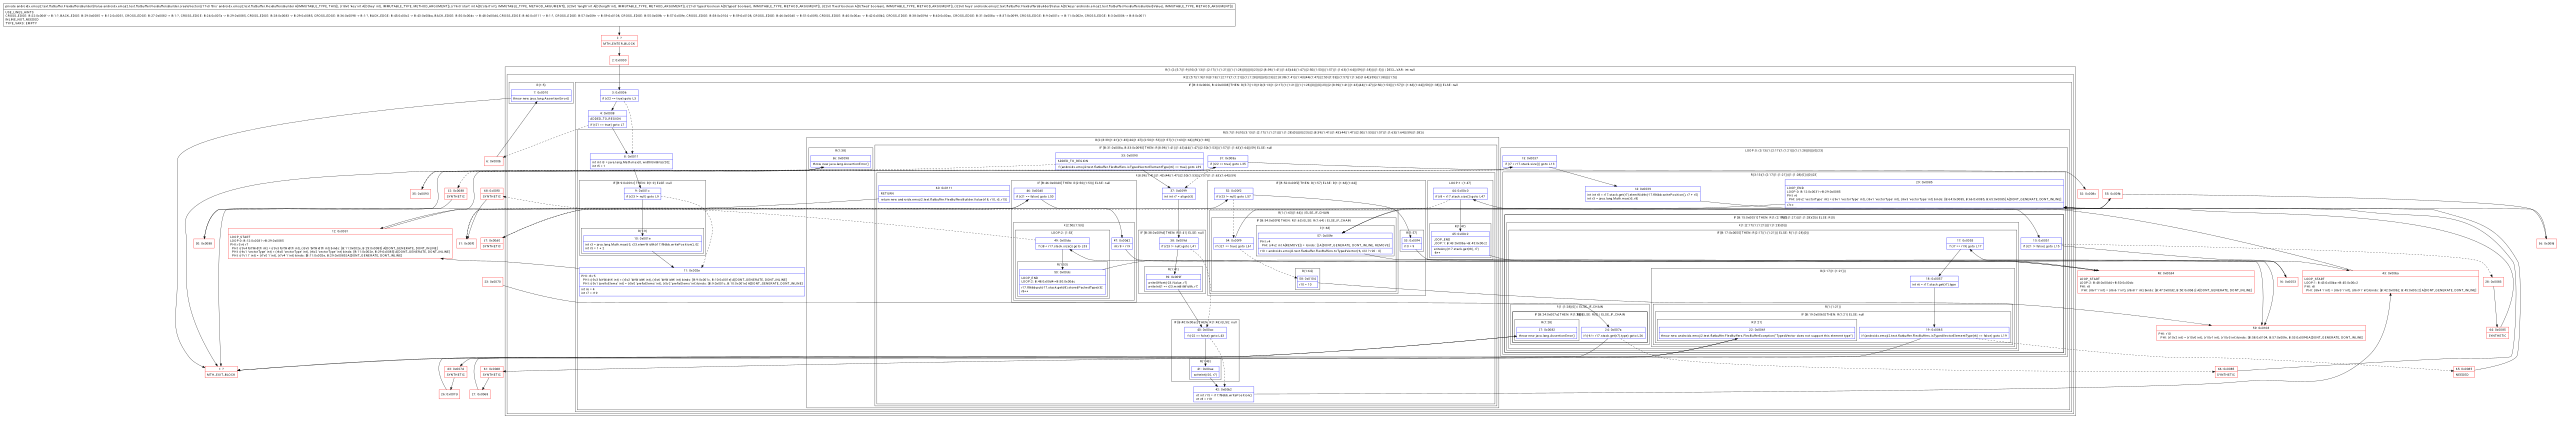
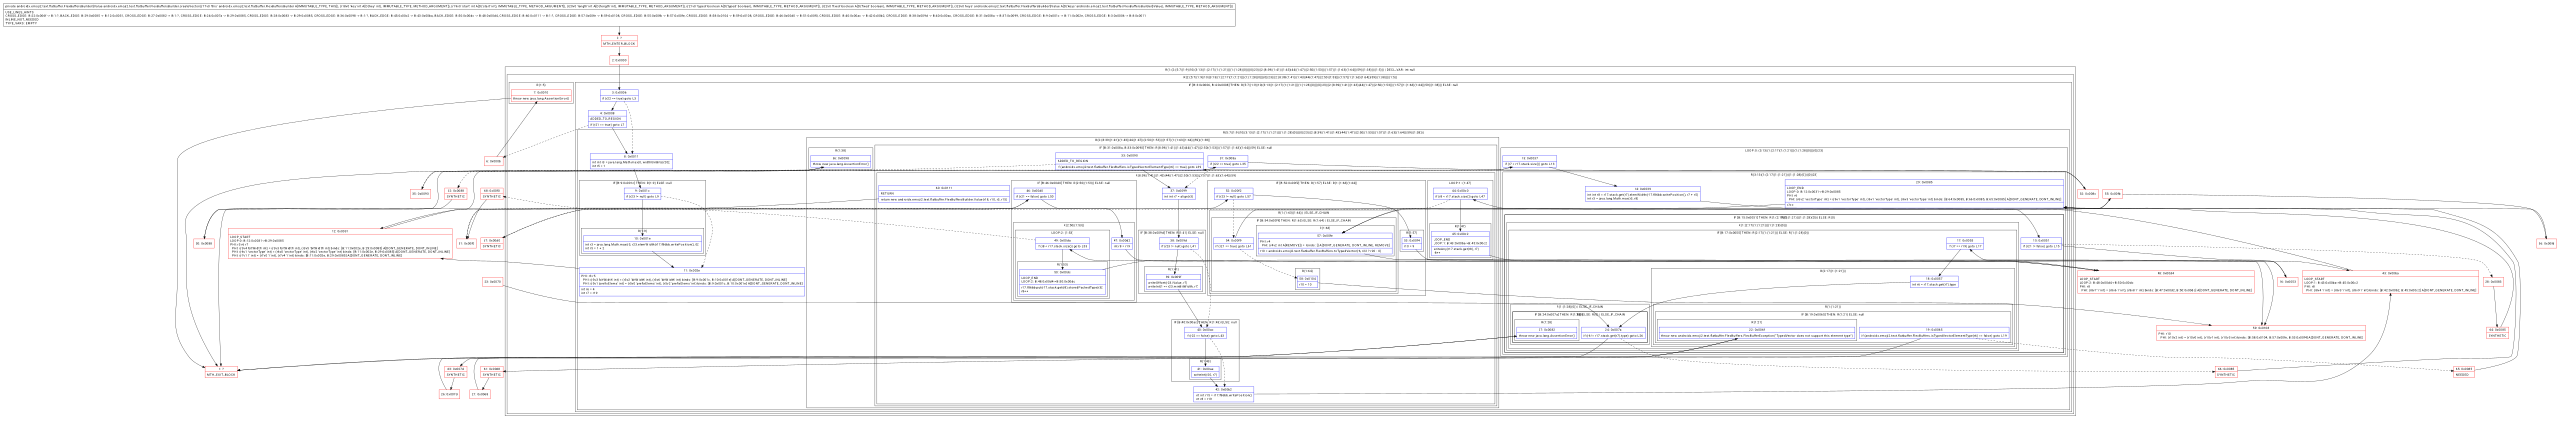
(541, 96) -> (541, 96)
none -> (1649, 170)
(1934, 306) -> (1762, 289)
